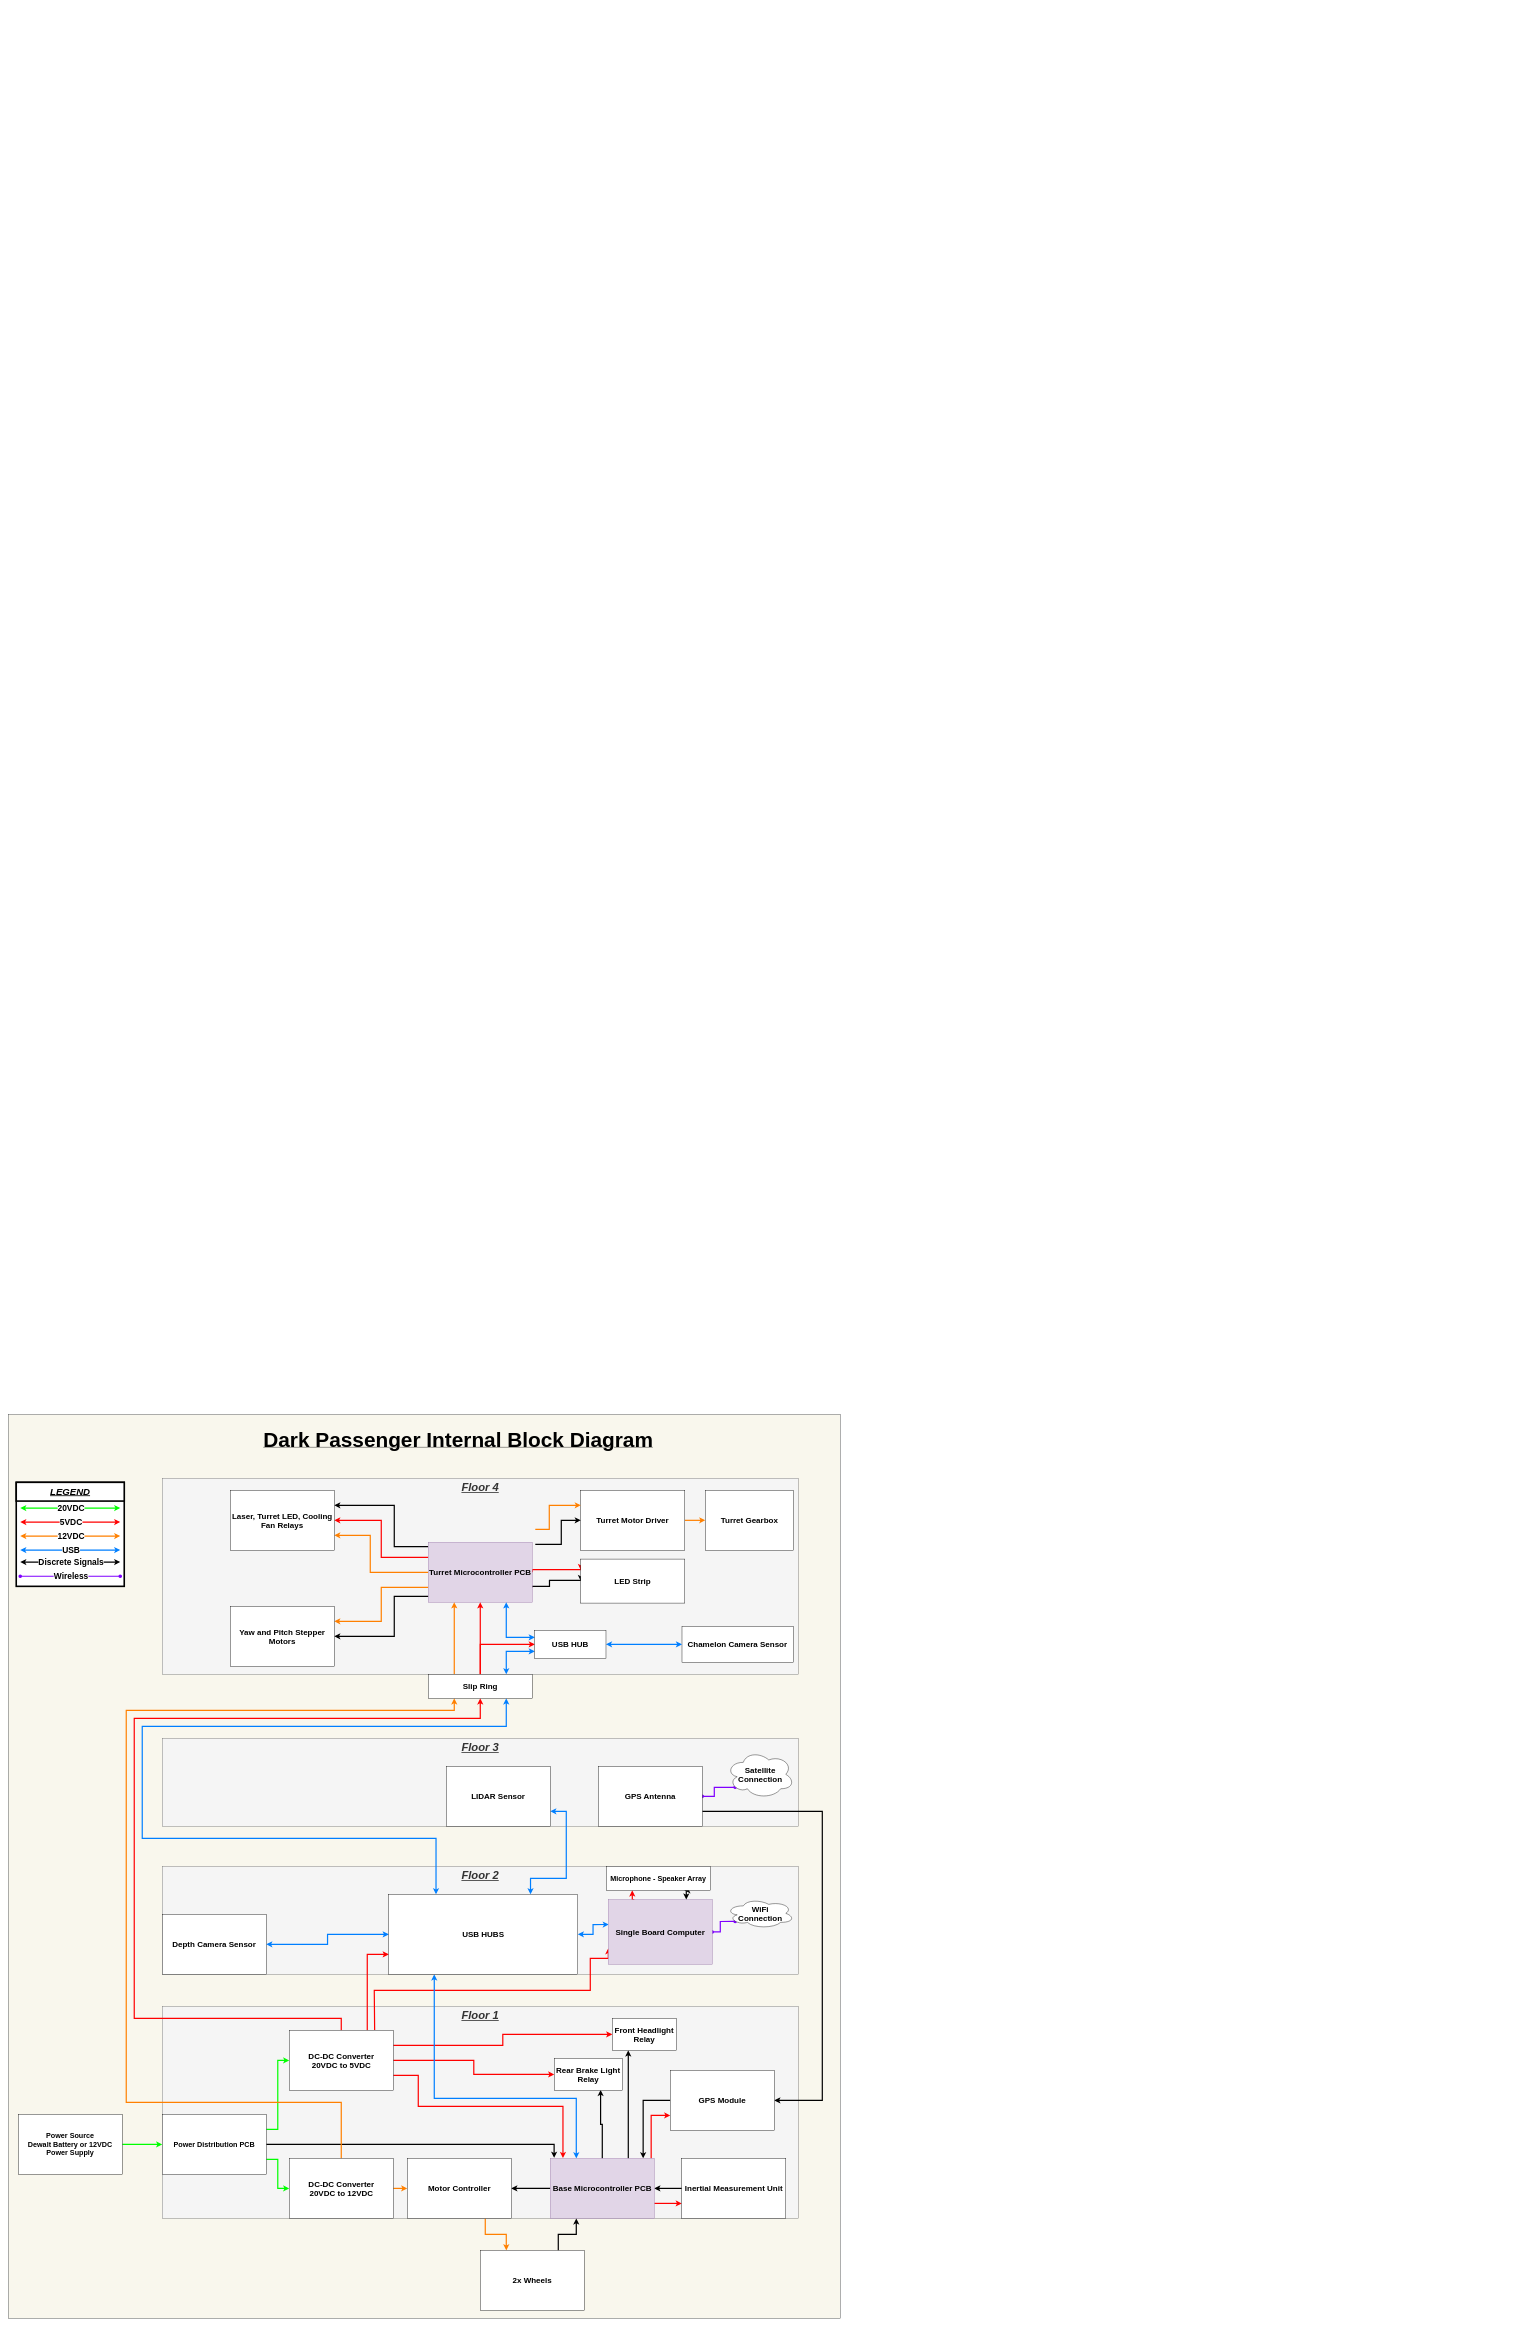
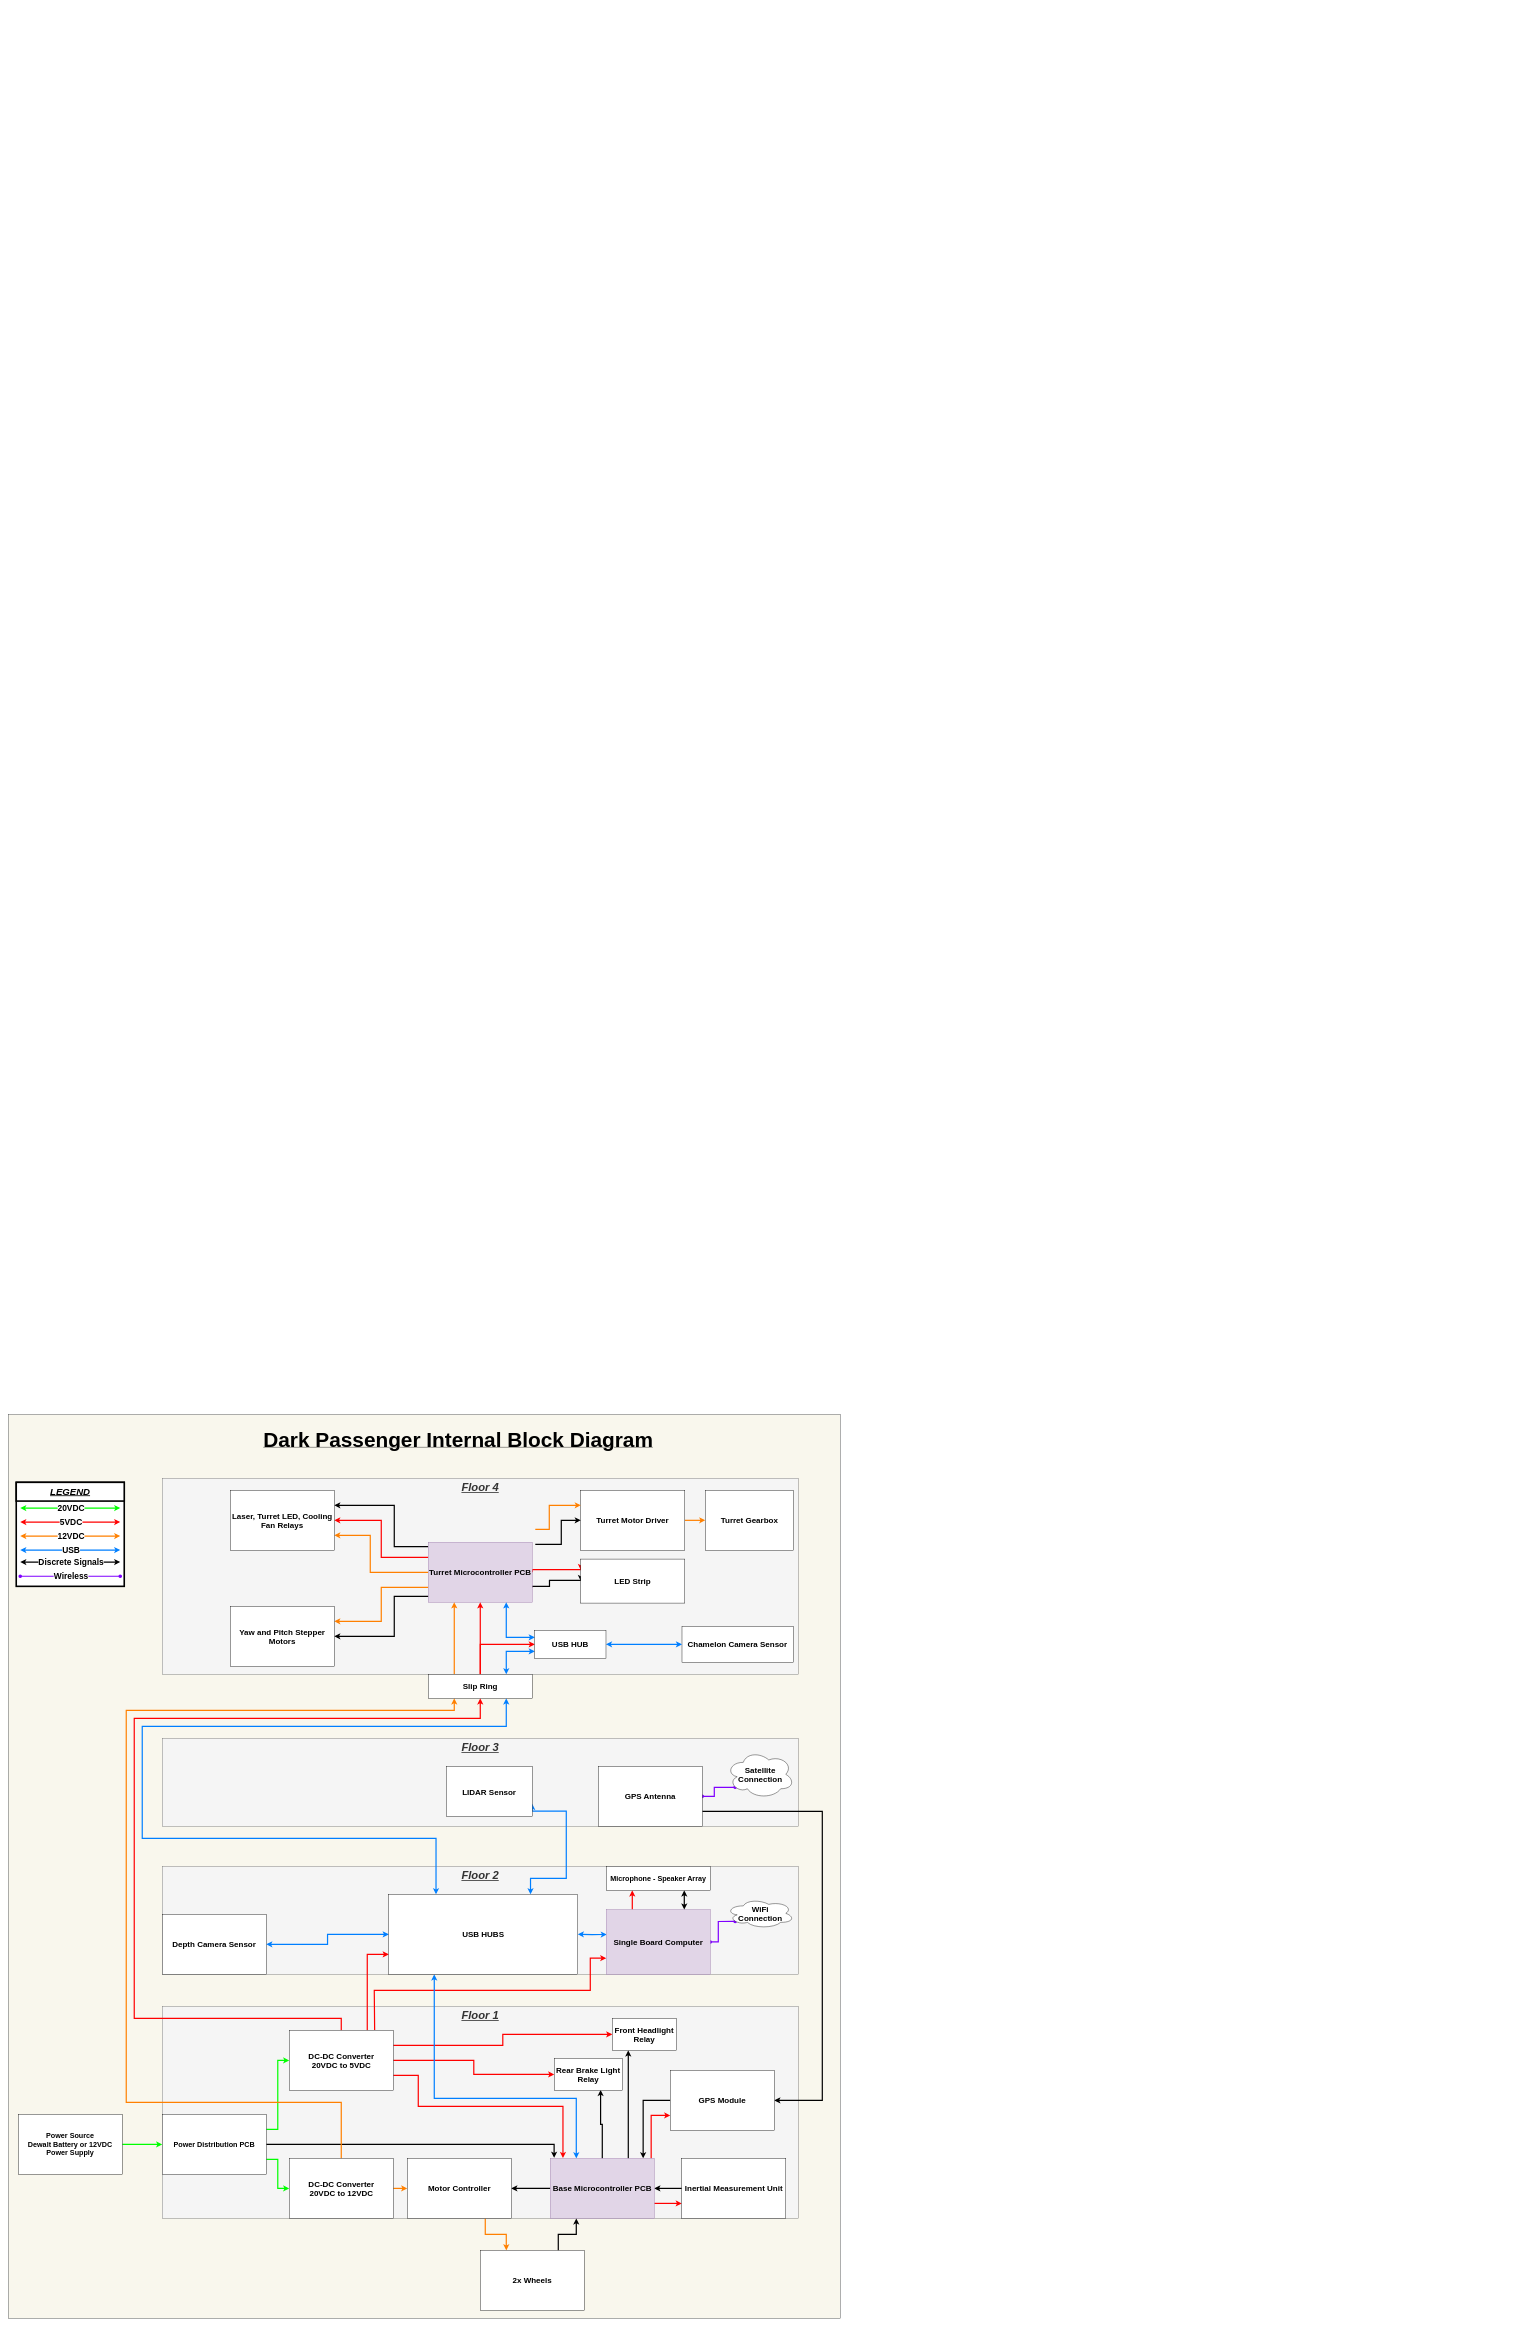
(498, 1796) -> (489, 1791)
(660, 1932) -> (658, 1942)
